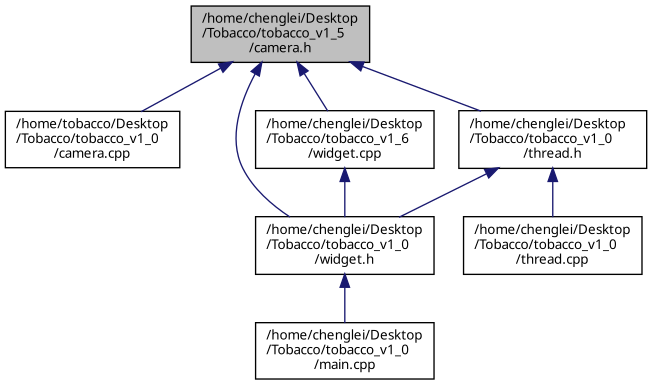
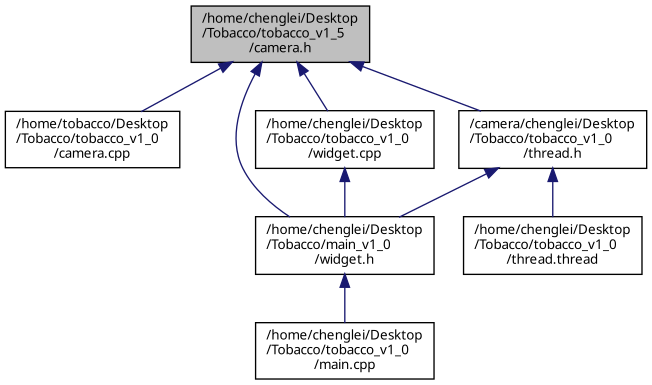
(345, 140) -> (345, 140)
(553, 140) -> (553, 140)
(345, 246) -> (345, 246)
(553, 246) -> (553, 246)
